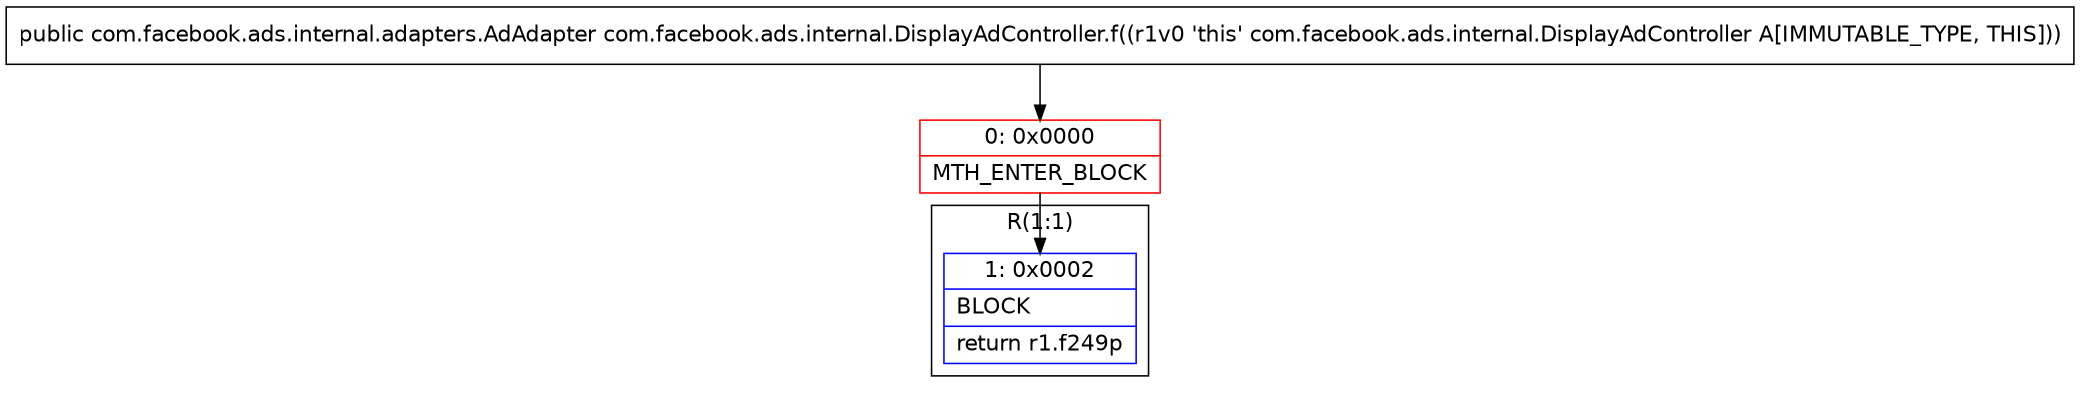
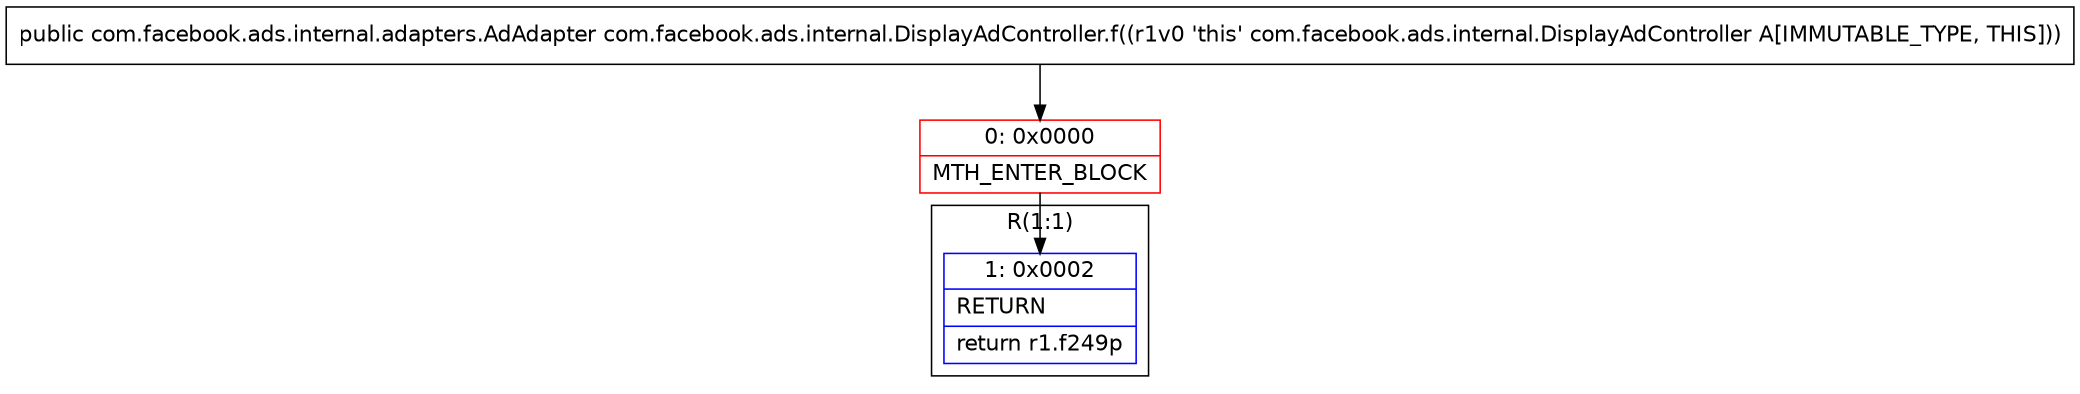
(994, 307) -> (1001, 307)
